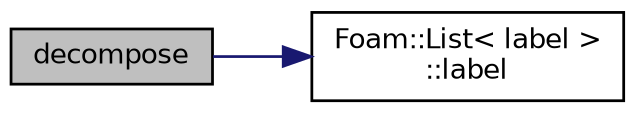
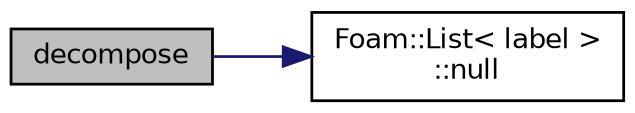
(468, 57) -> (468, 57)
